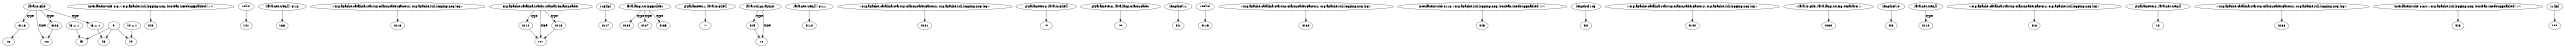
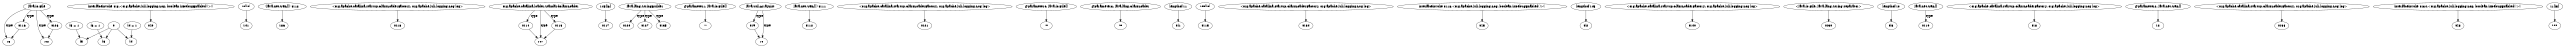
(66, 16) -> (9, 18)
